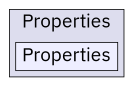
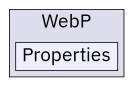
(67, 23) -> (67, 23)
